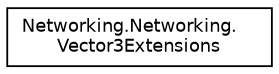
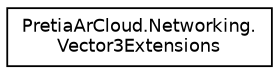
(140, 37) -> (140, 37)
